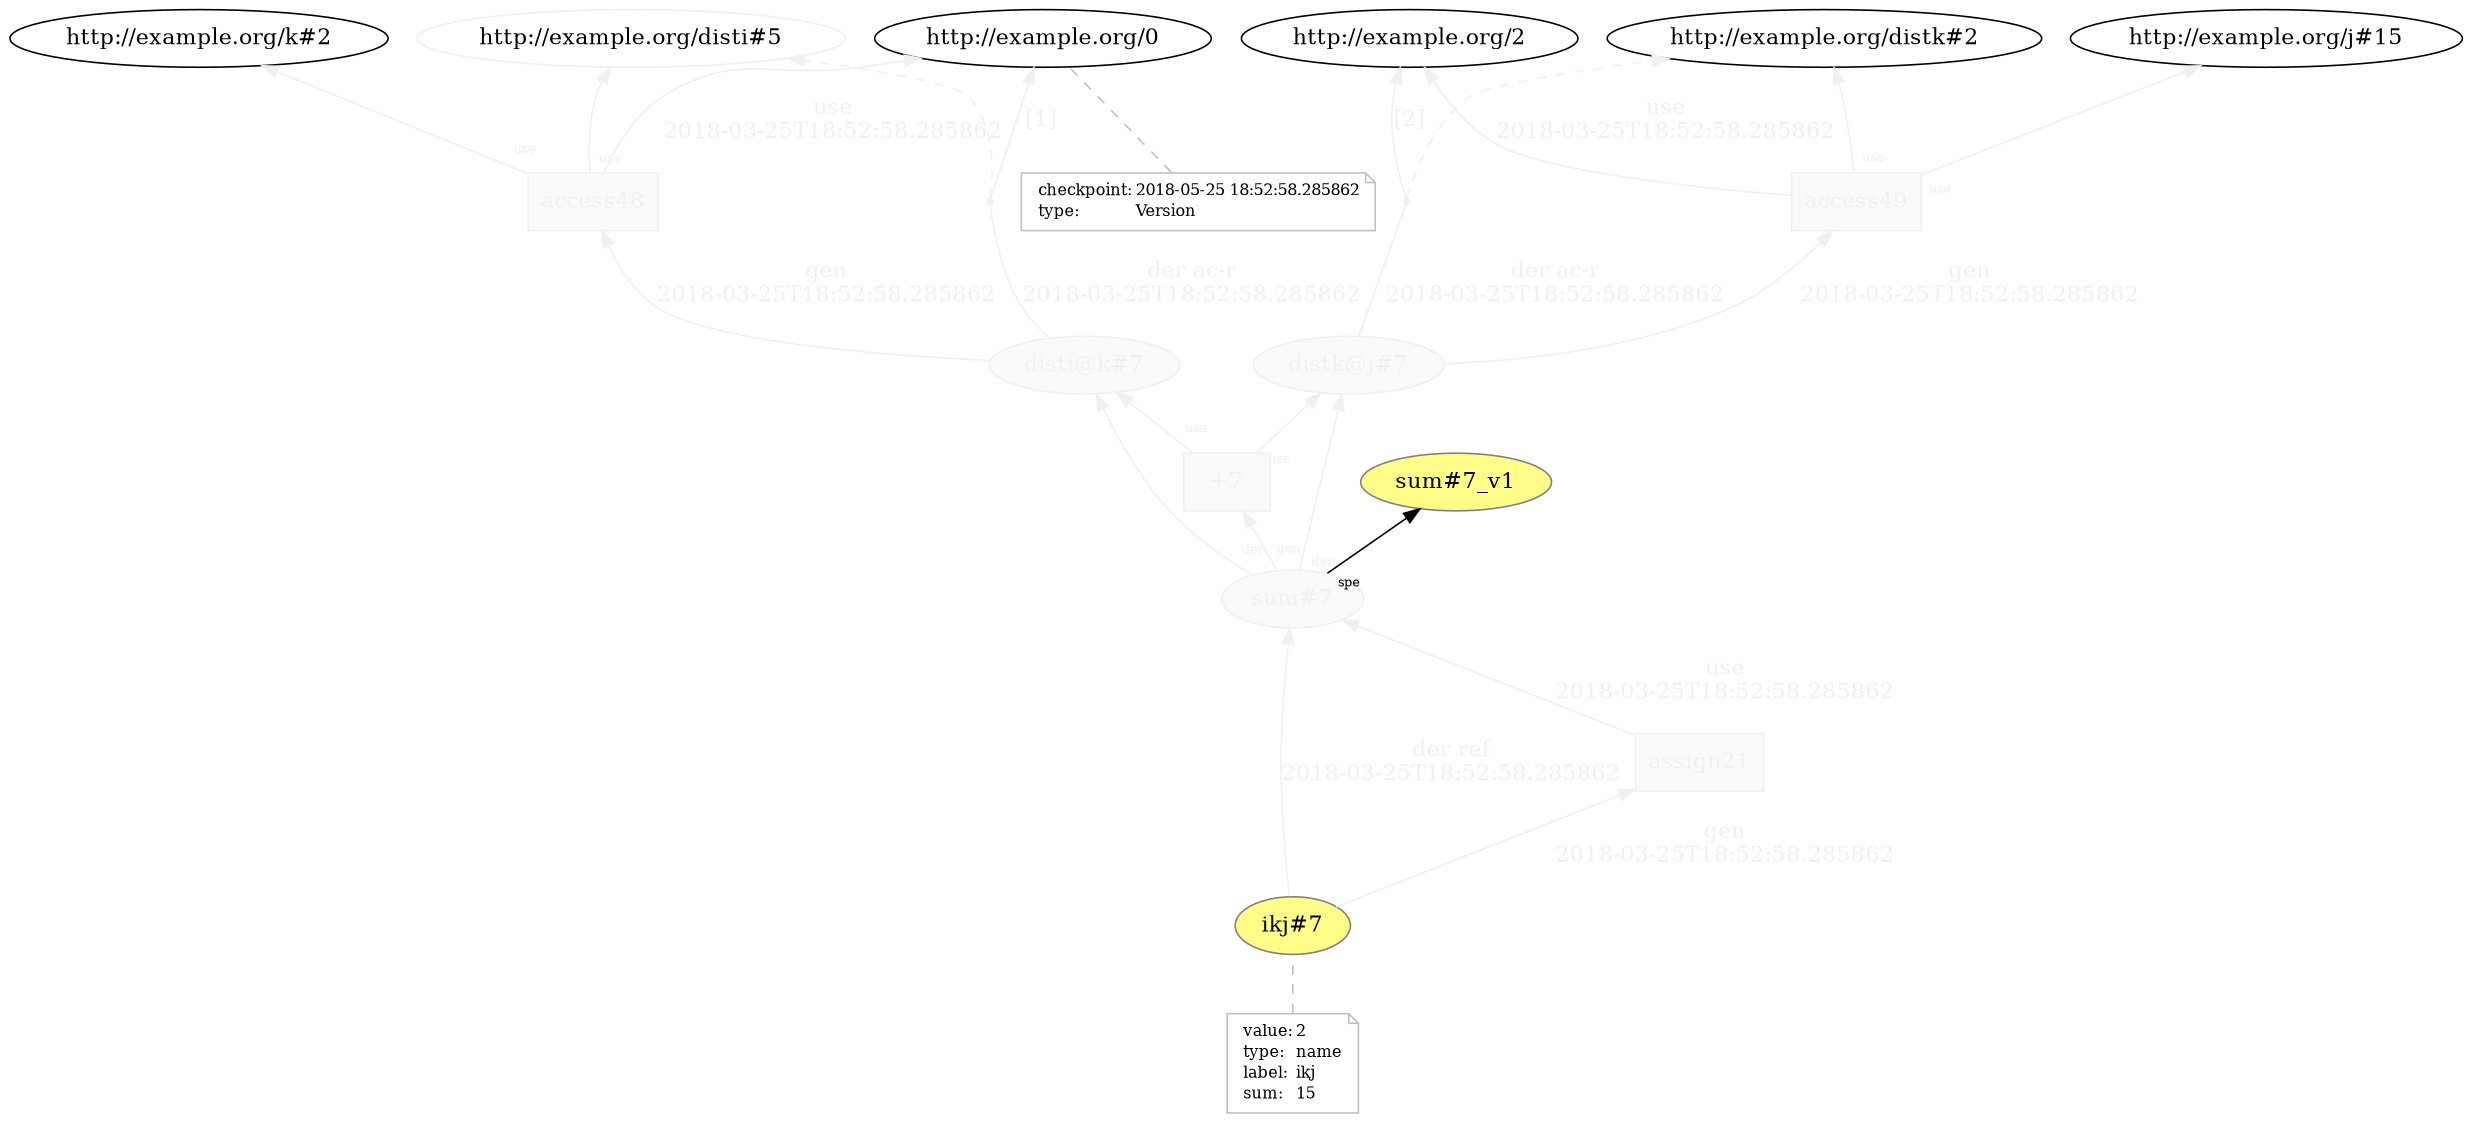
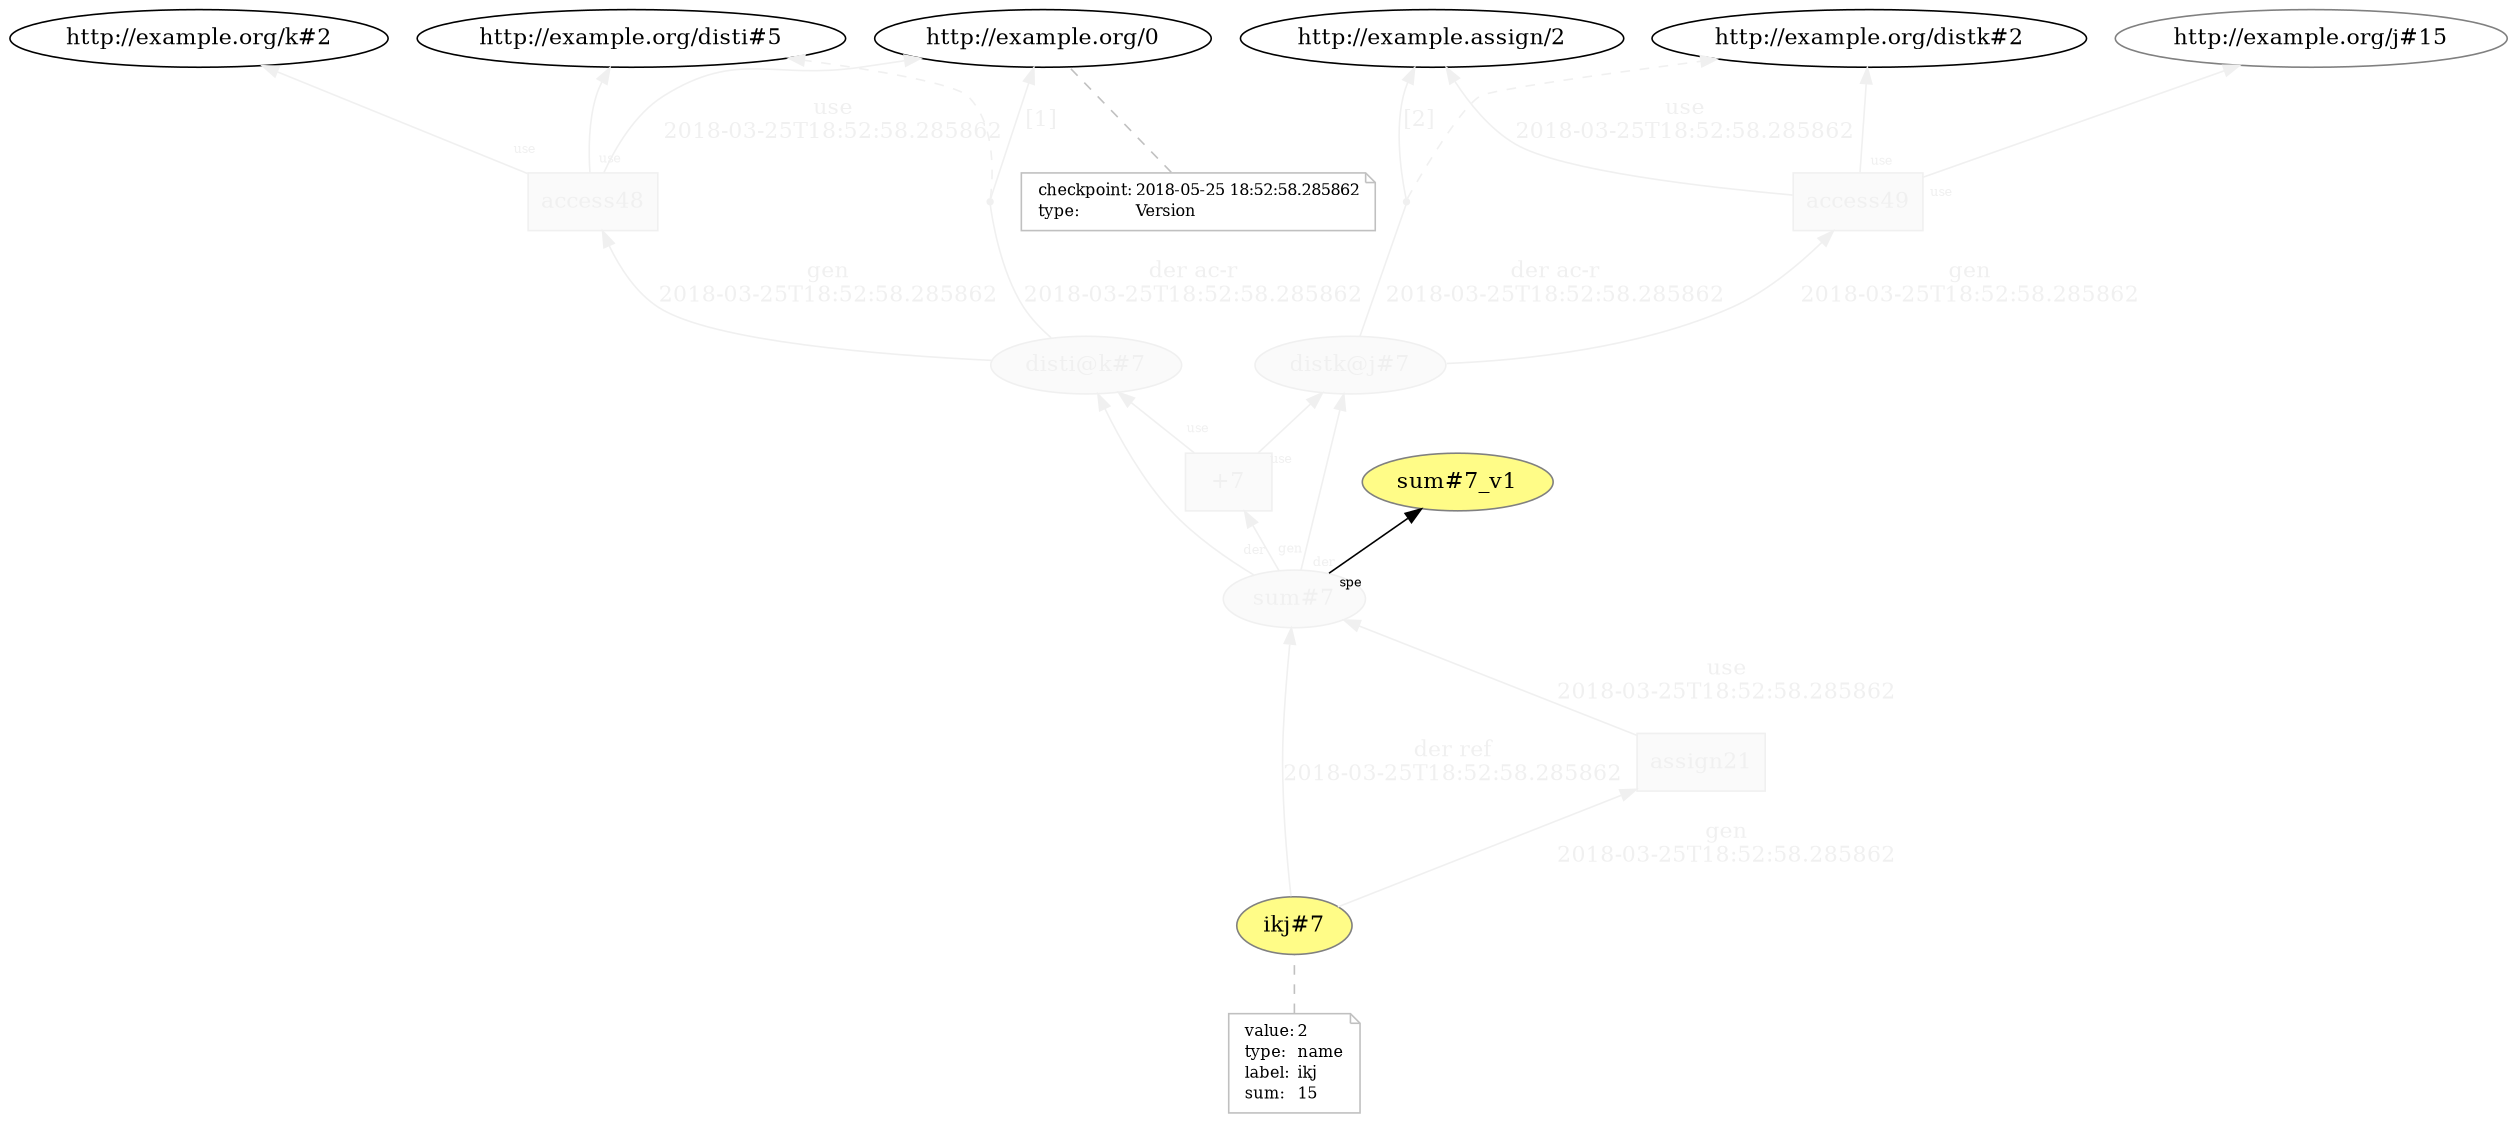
(631, 38) -> (631, 38)
(1410, 38) -> (1432, 38)
(2266, 38) -> (2311, 38)
